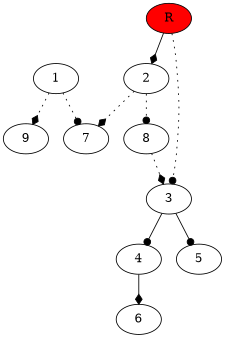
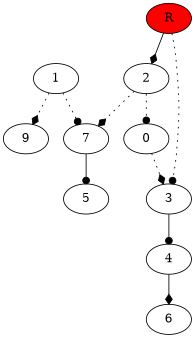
(146, 139) -> (146, 139)
(182, 226) -> (86, 166)
